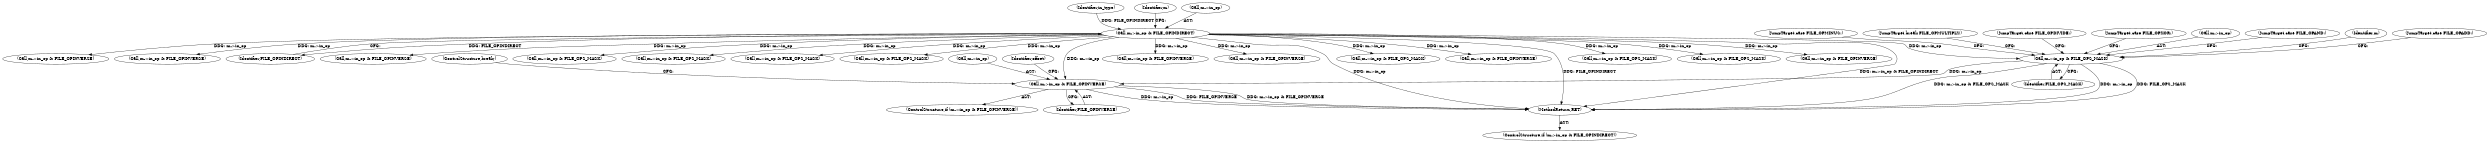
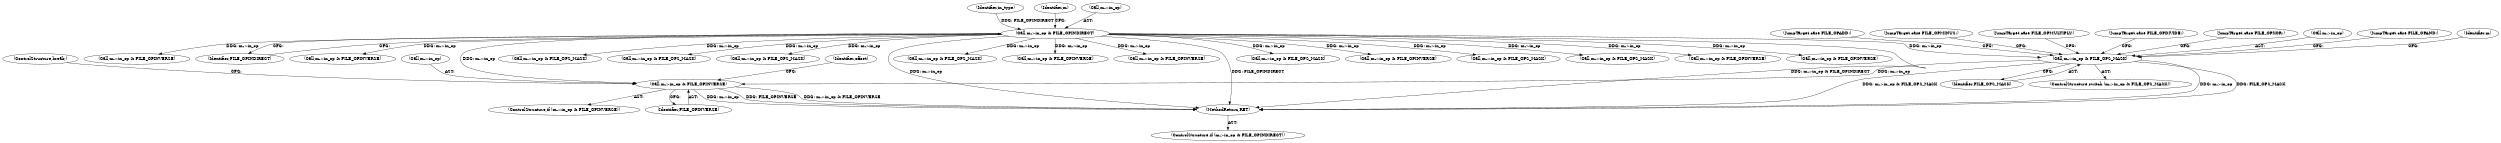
(1920, 33) -> (2034, 33)
(495, 46) -> (279, 46)
none -> (2110, 84)
